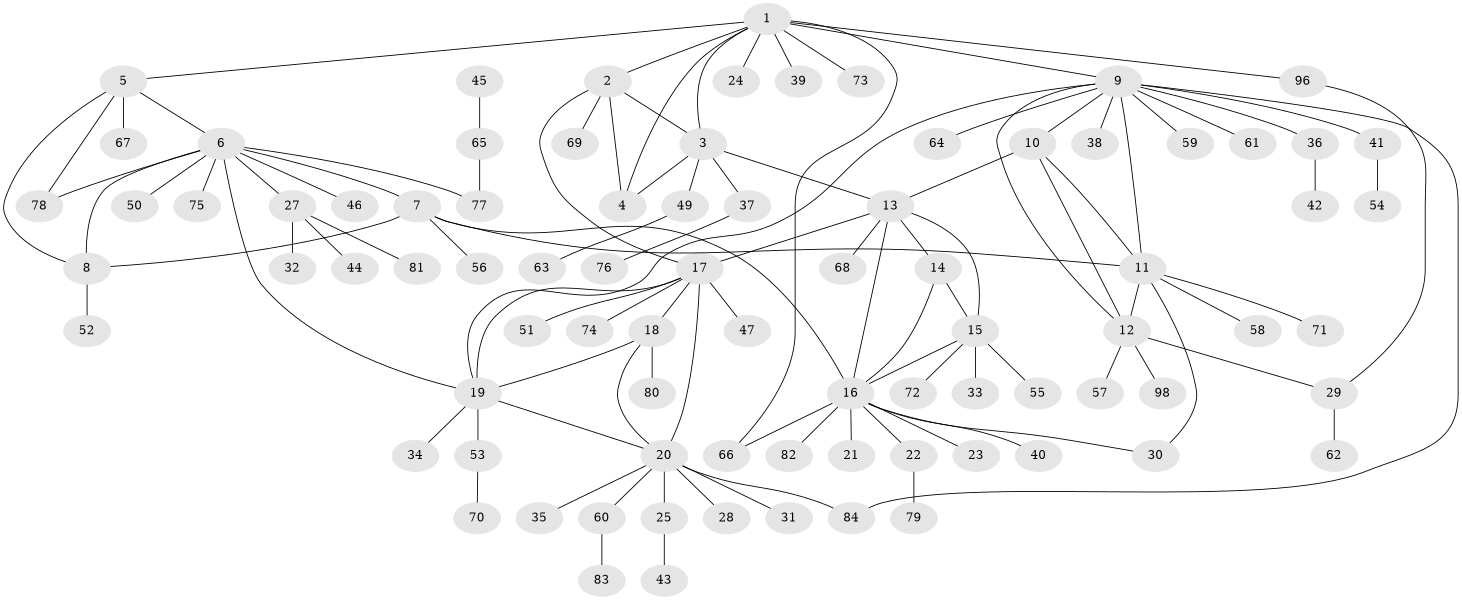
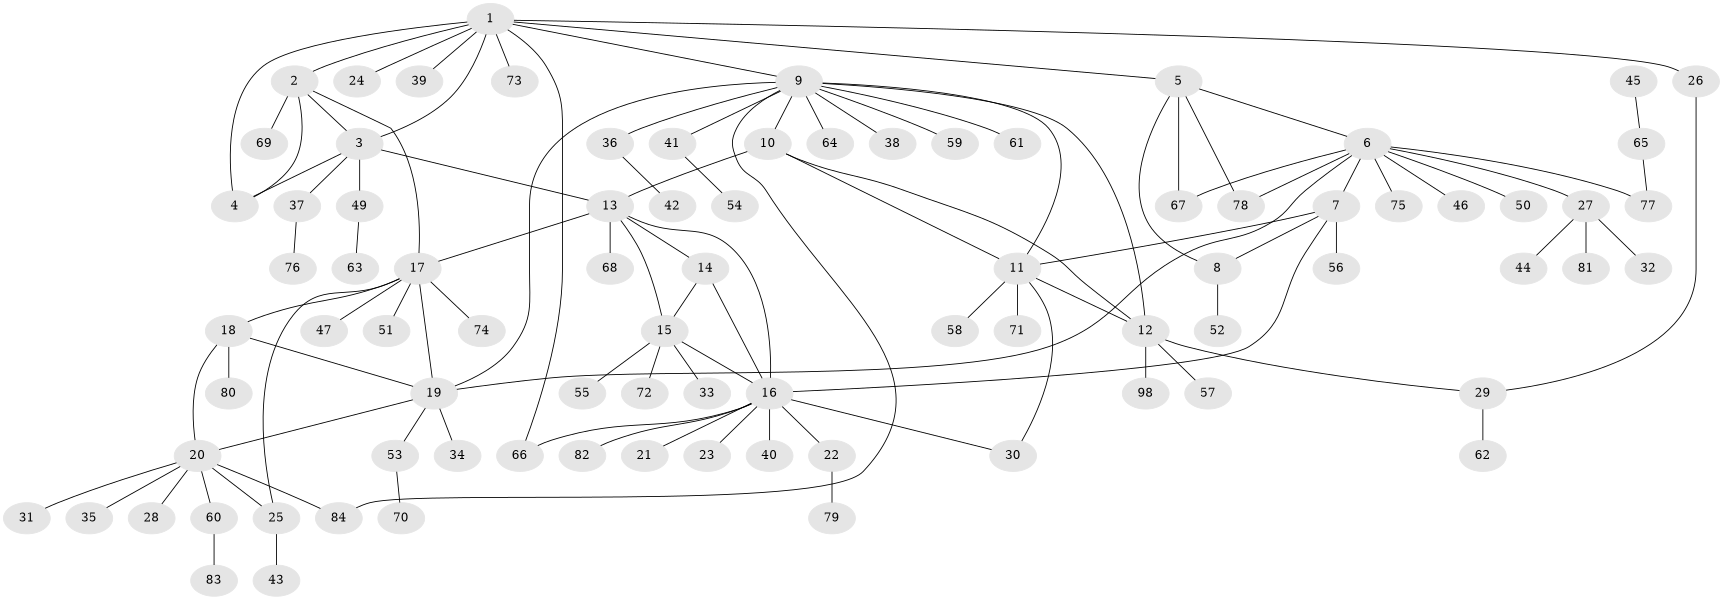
(1303, 81) -> (1696, 81)
(112, 184) -> (1271, 170)
(692, 364) -> (272, 357)
